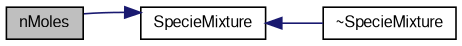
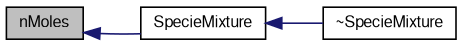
(104, 13) -> (120, 34)
